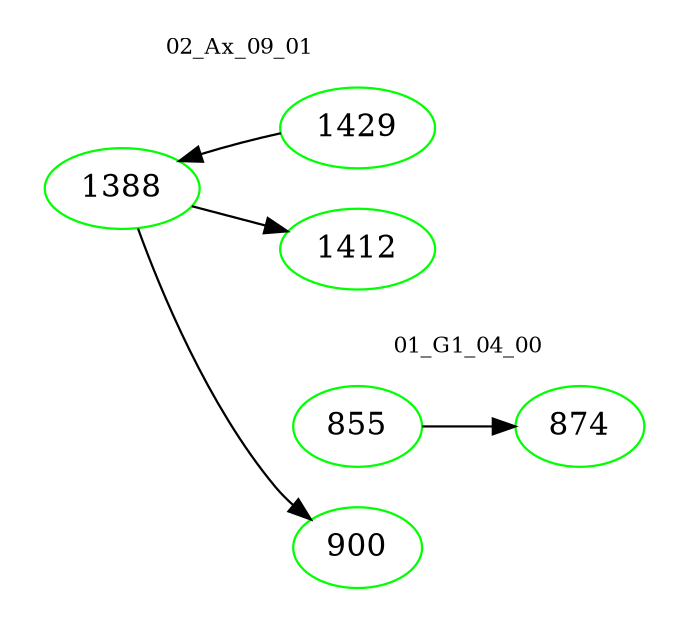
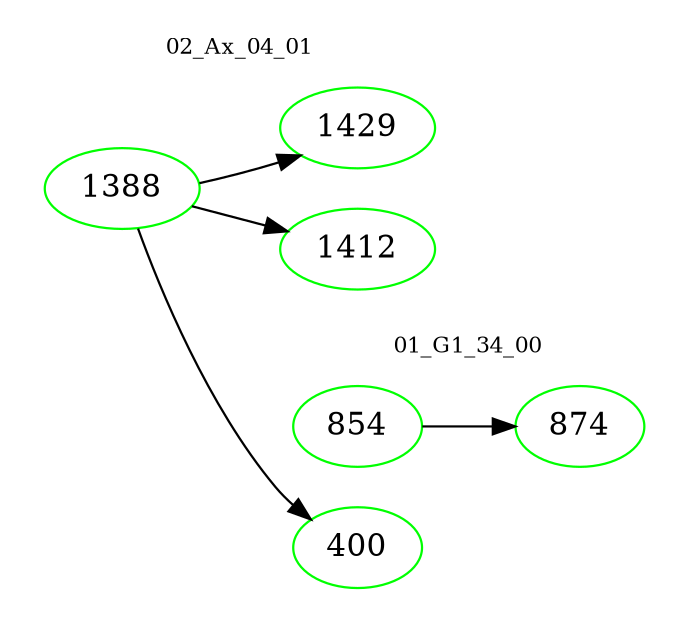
(240, 48) -> (240, 48)
(241, 143) -> (239, 174)
(469, 347) -> (469, 347)
(358, 426) -> (358, 426)
(358, 548) -> (358, 548)
